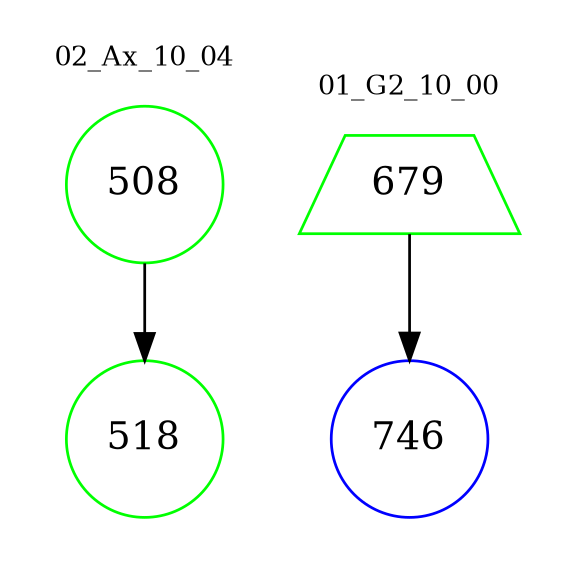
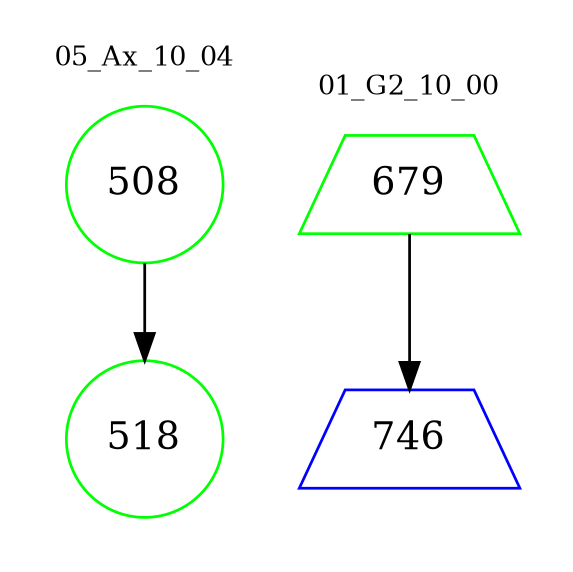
(145, 59) -> (145, 59)
(410, 439) -> (410, 439)
